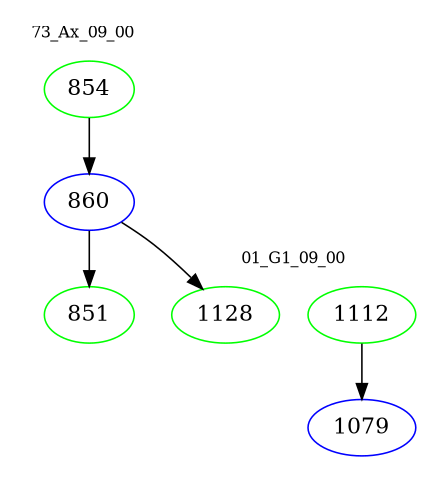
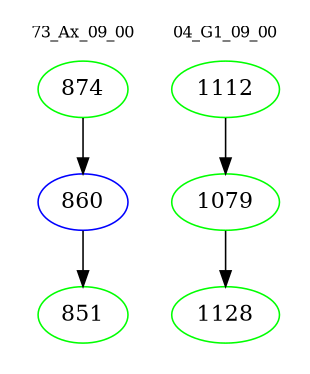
(89, 89) -> (83, 89)
(170, 258) -> (226, 251)
(294, 259) -> (226, 34)
(362, 428) -> (226, 202)
